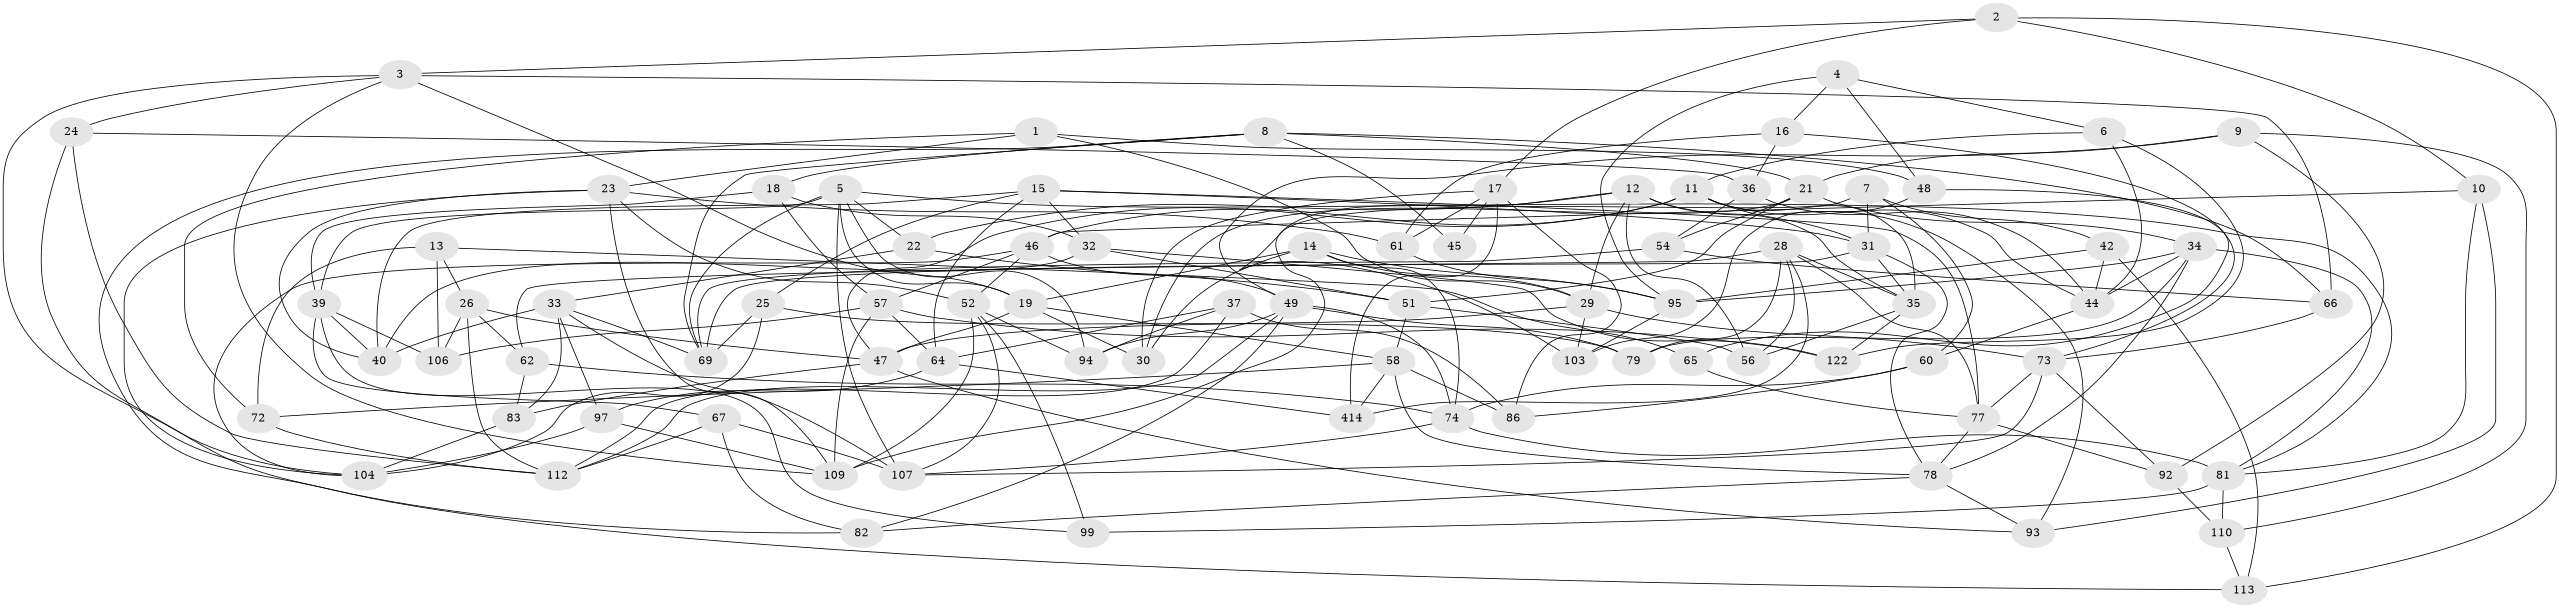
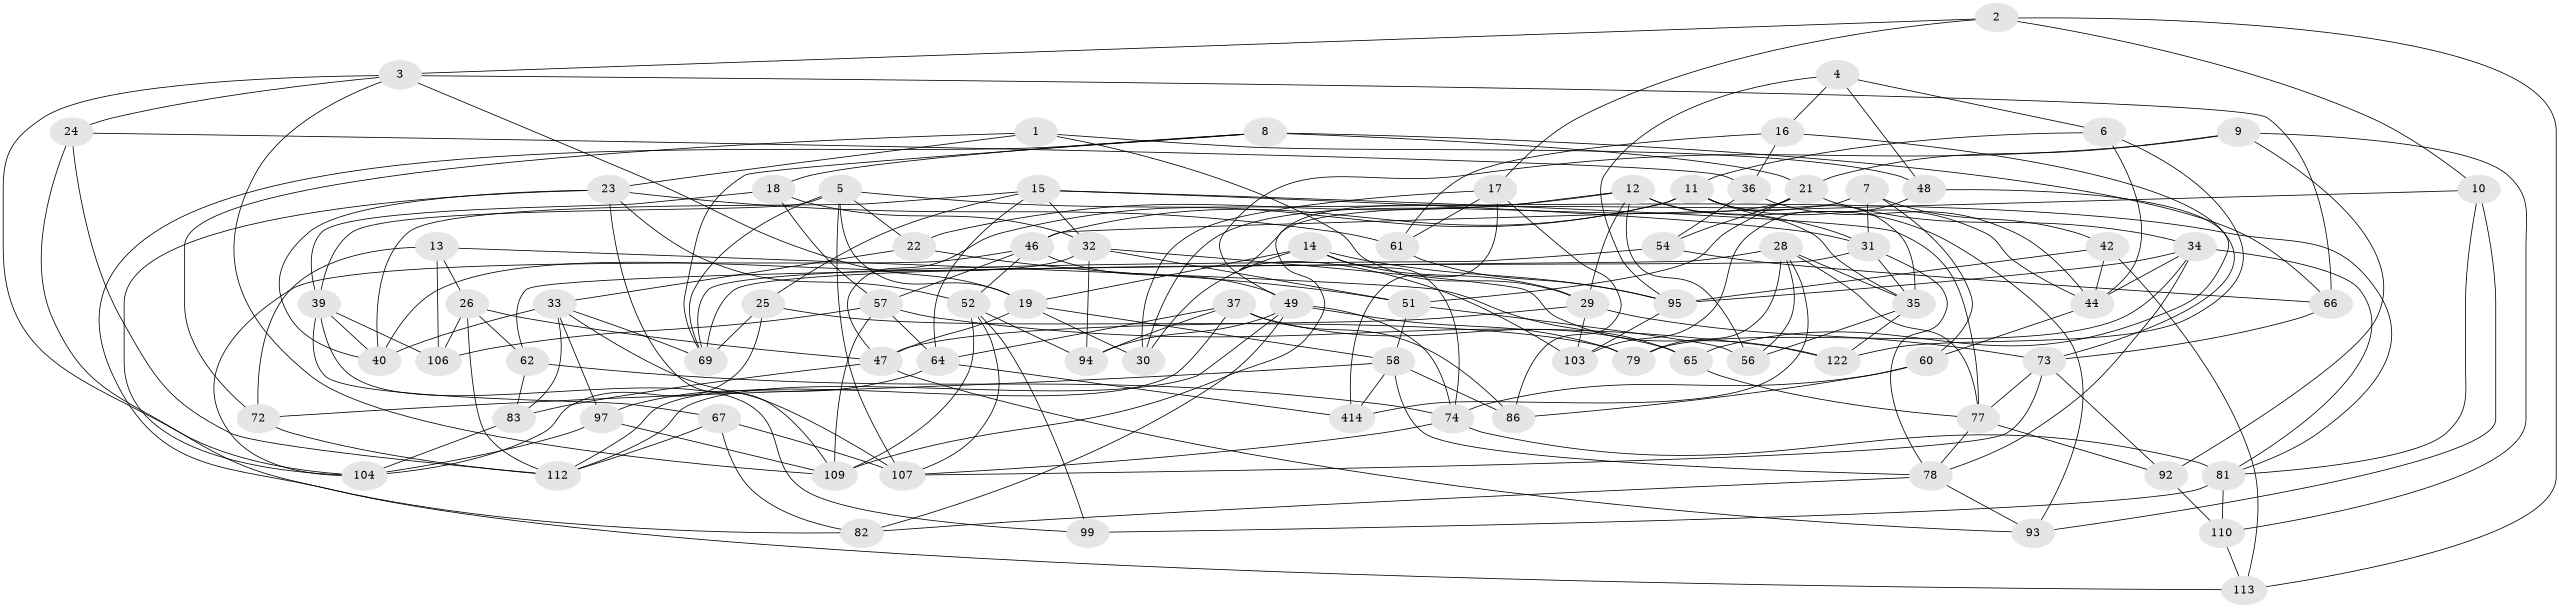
(1455, 247) -> none
(1023, 274) -> (1088, 304)
none -> (1463, 333)
